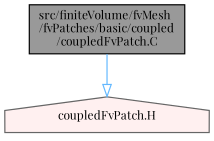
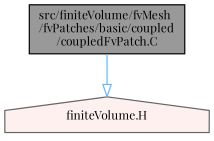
(107, 117) -> (107, 117)
